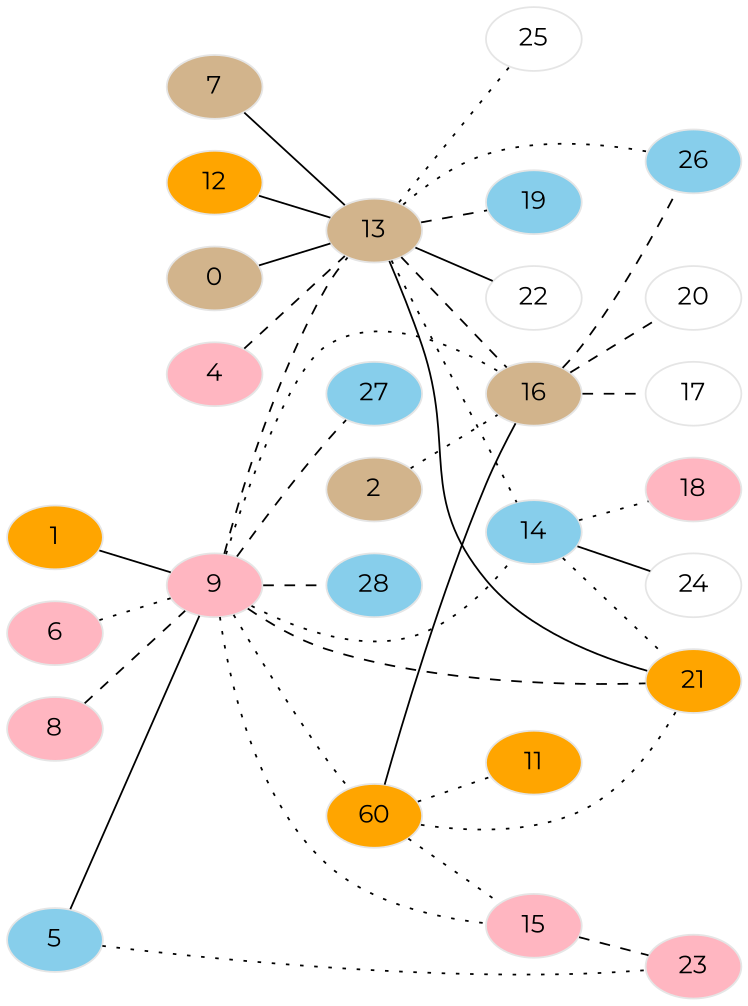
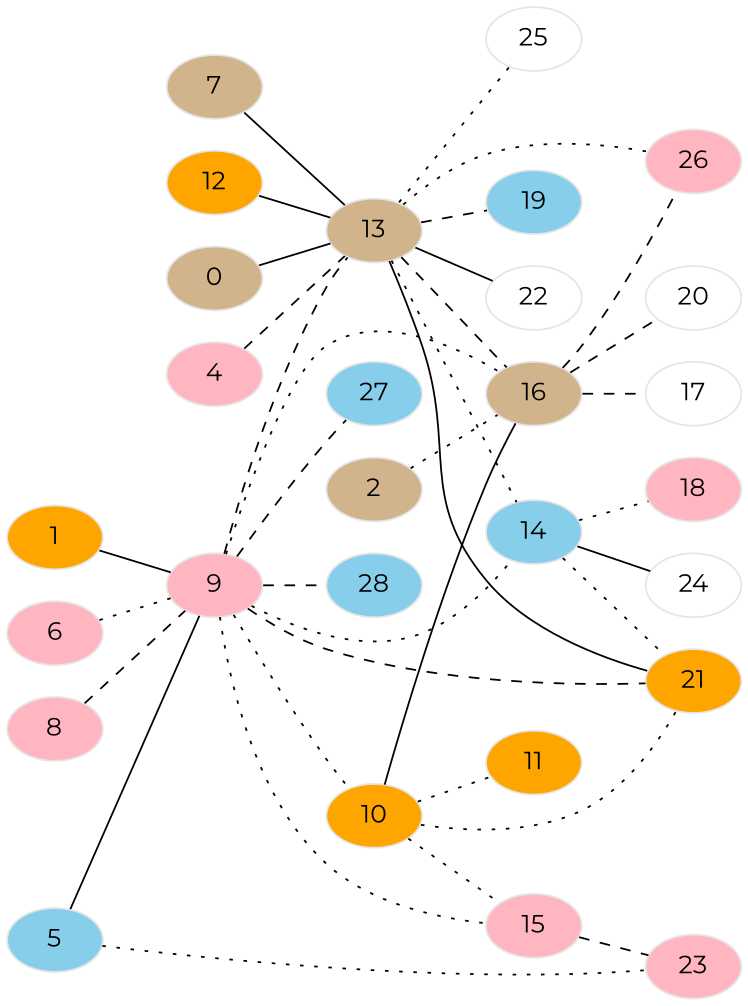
(693, 161) -> (693, 161)
(374, 816) -> (374, 816)
